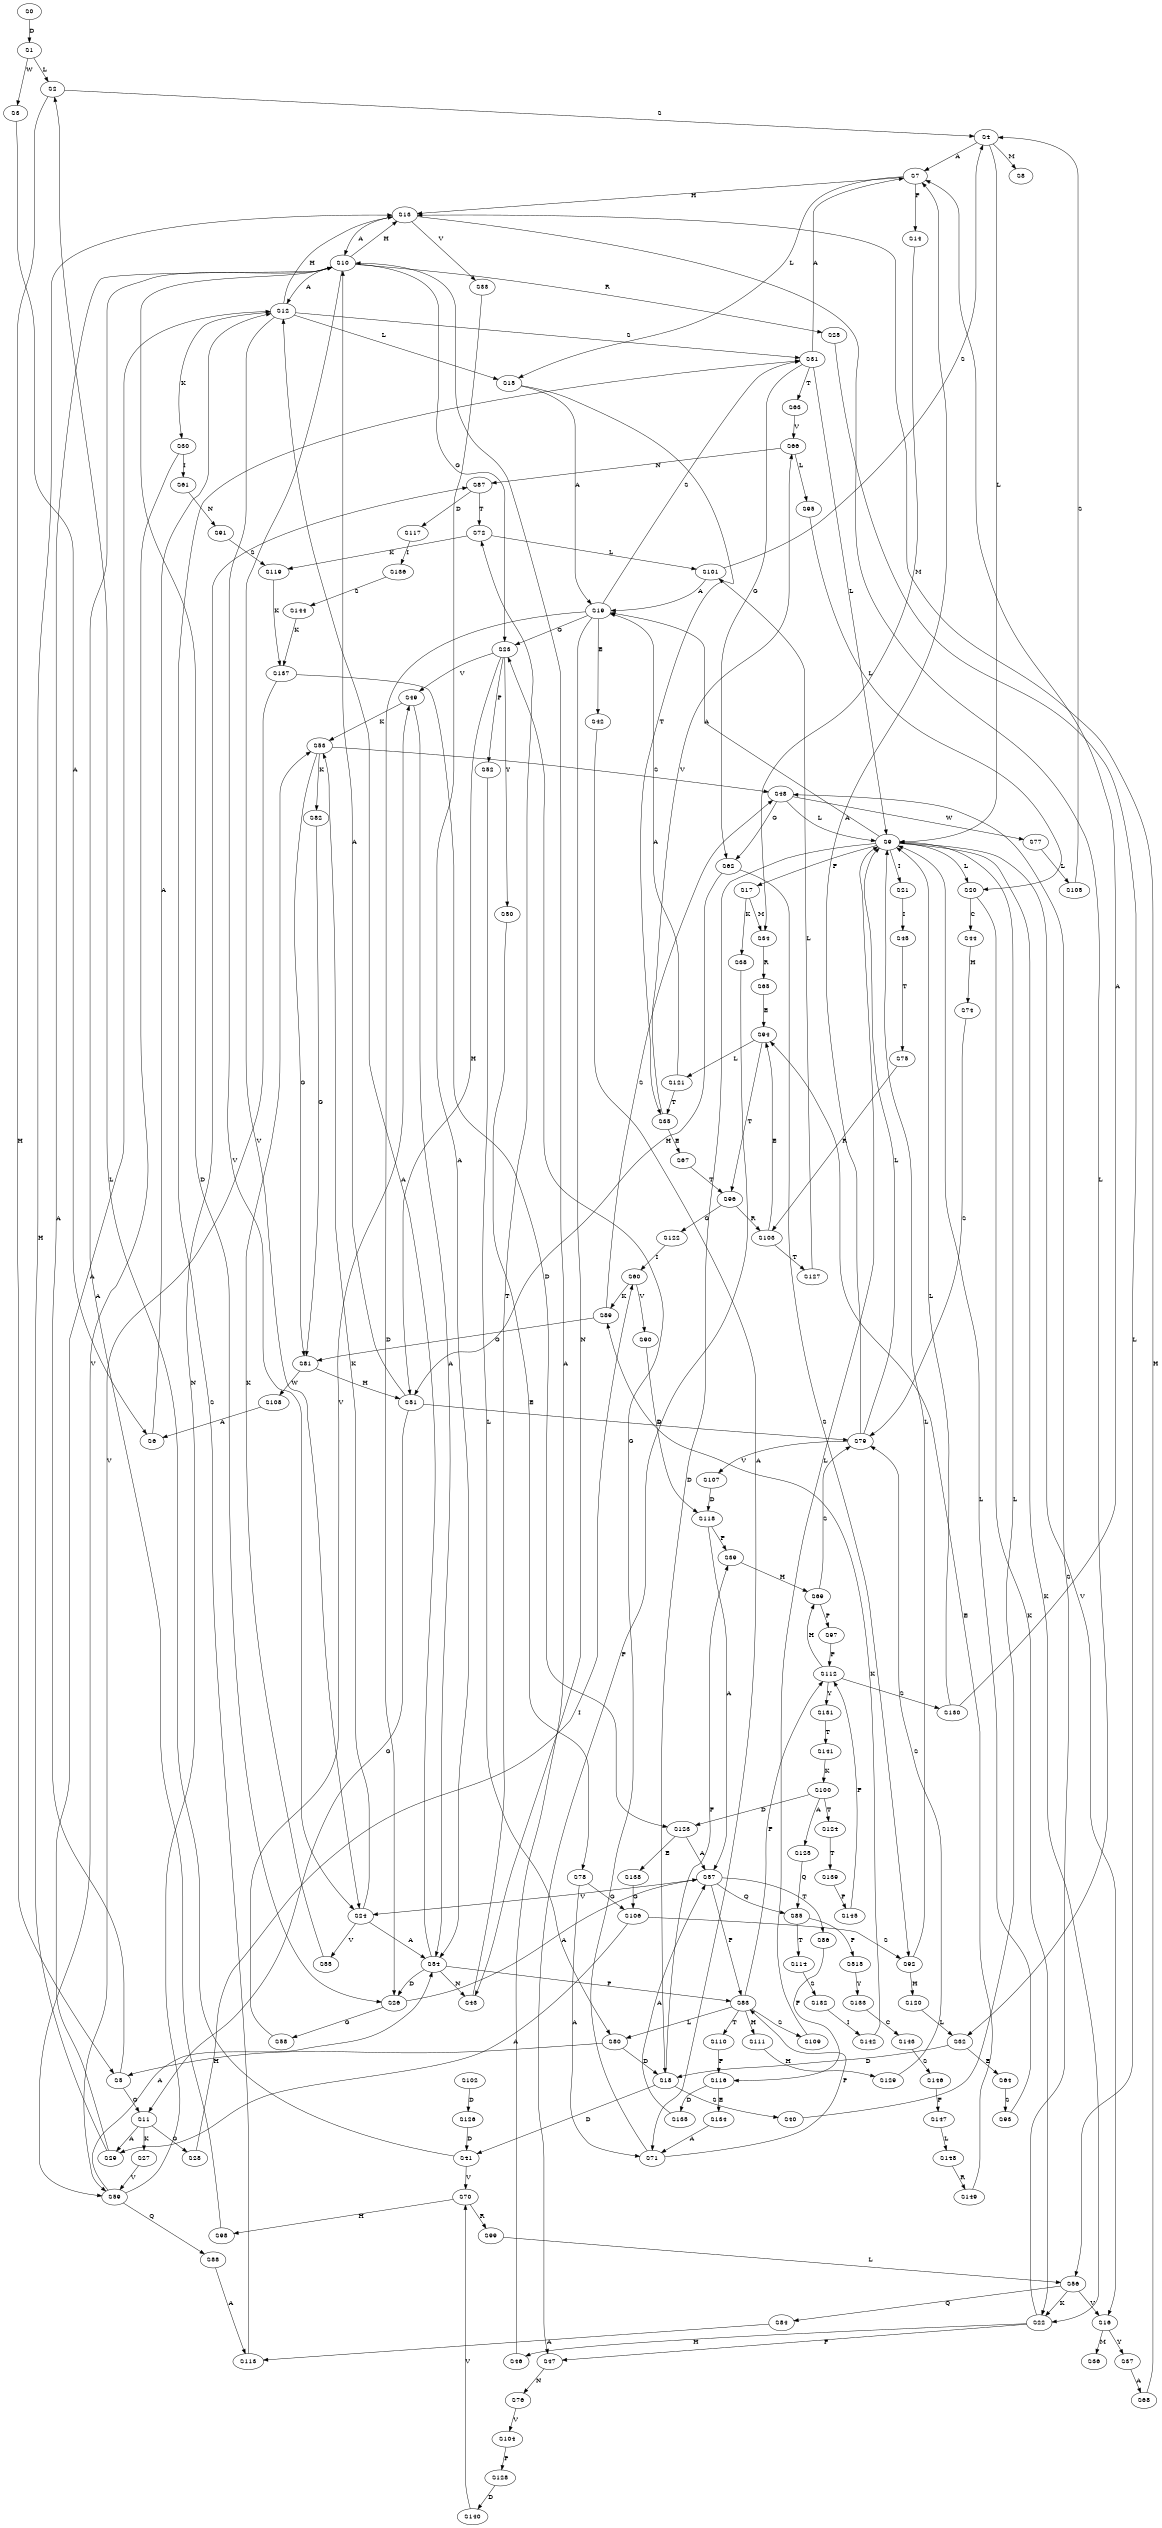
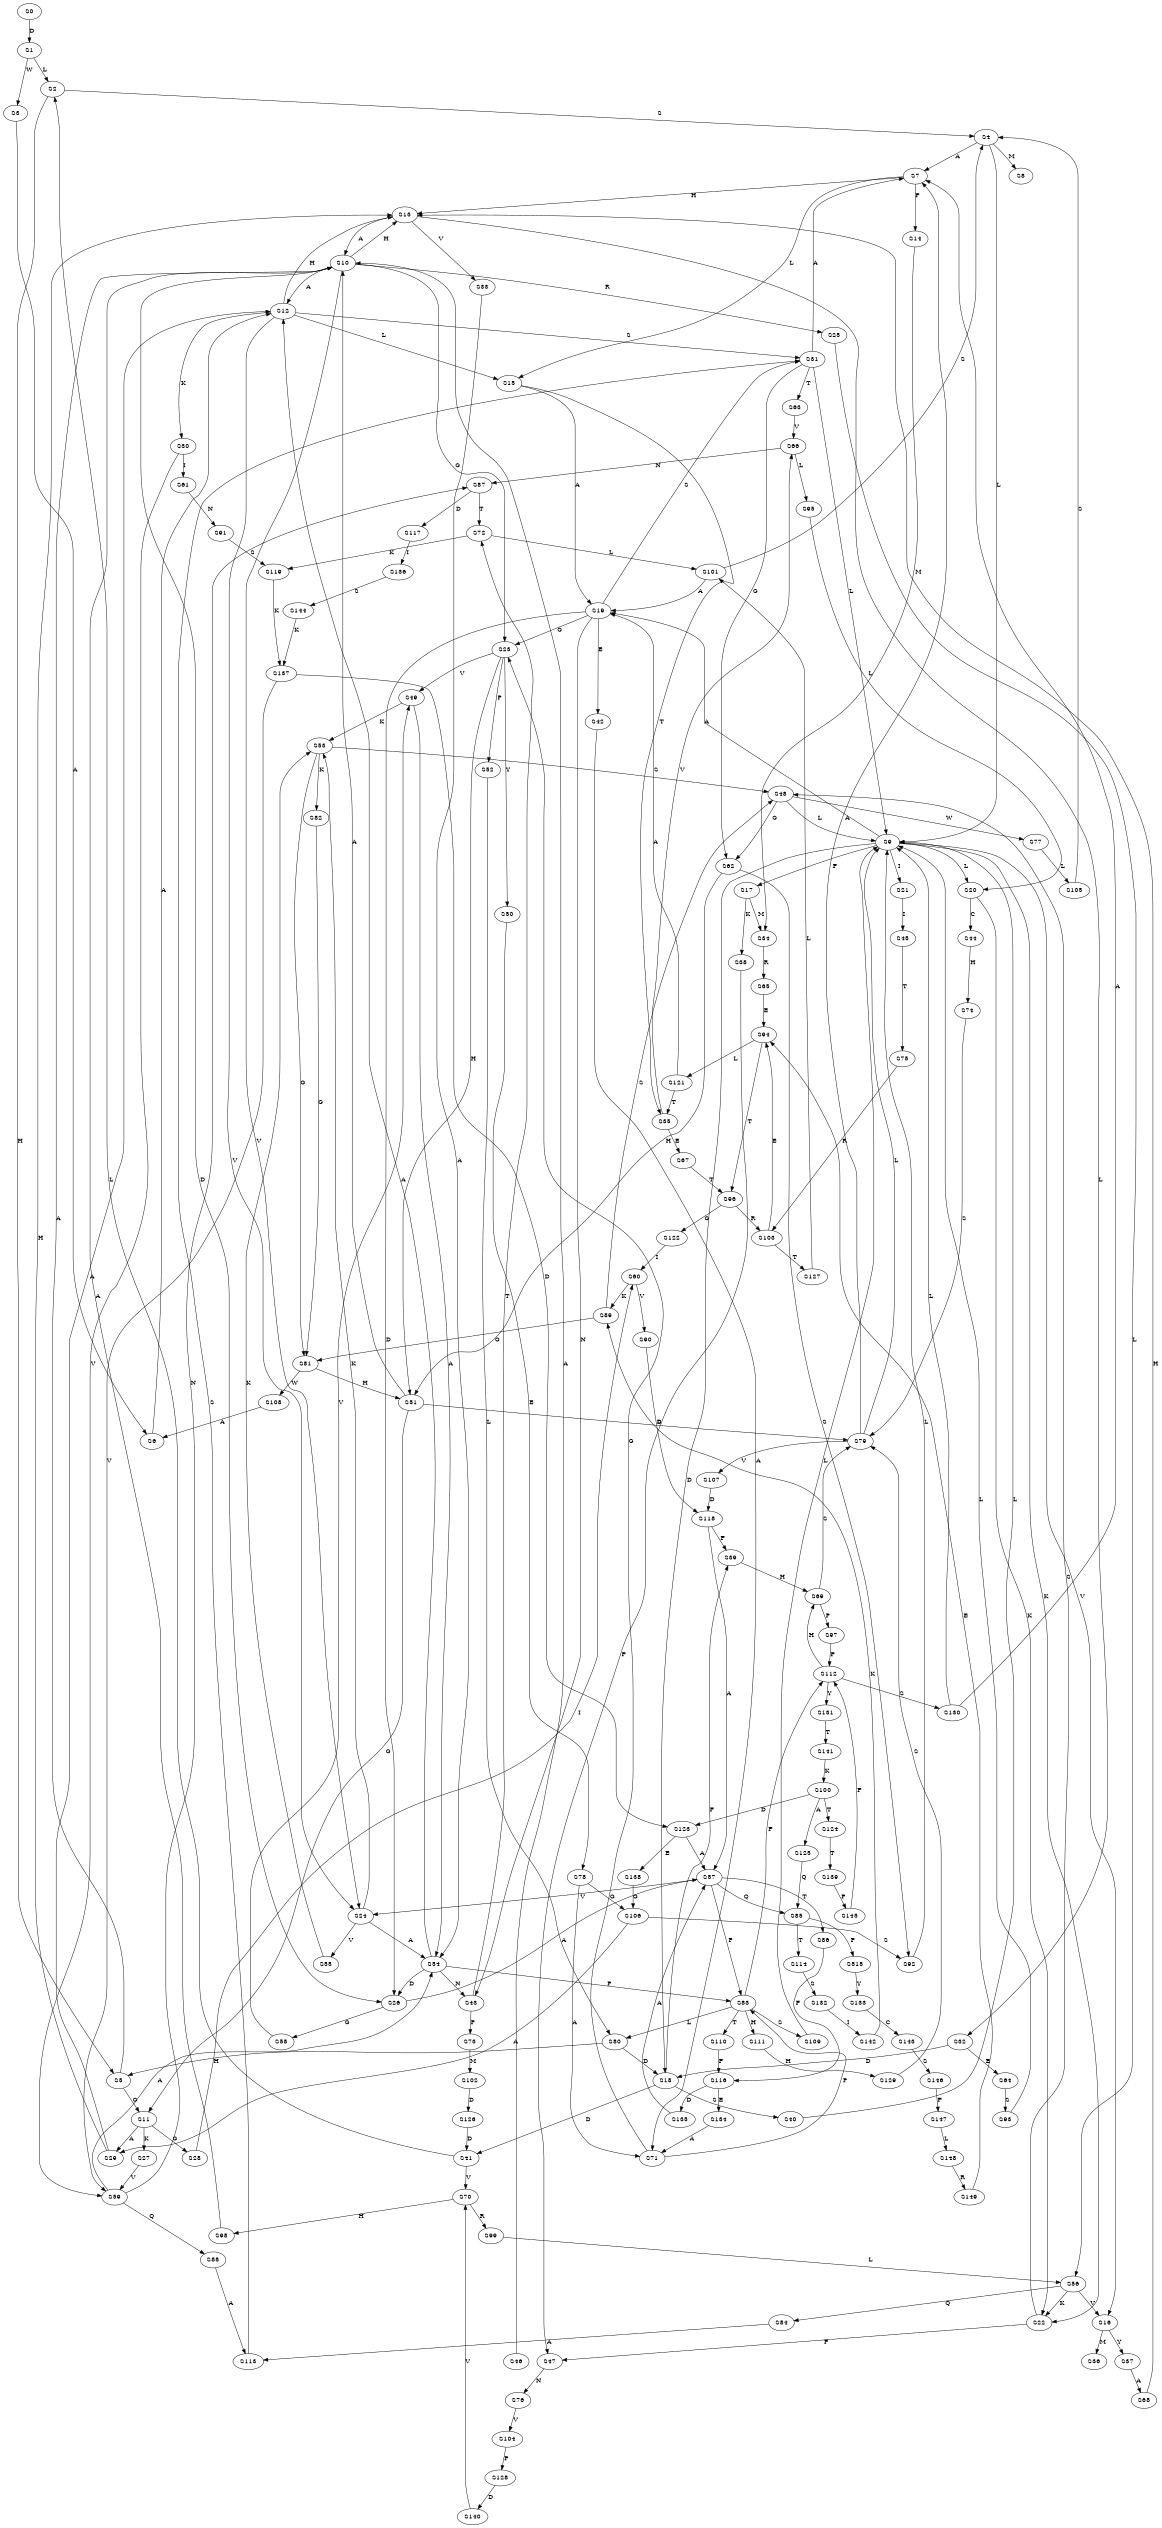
(914, 2003) -> none
none -> (470, 2042)
(778, 2335) -> none
